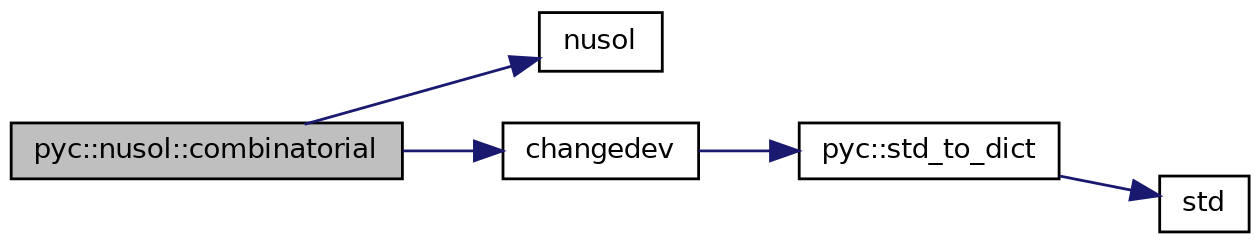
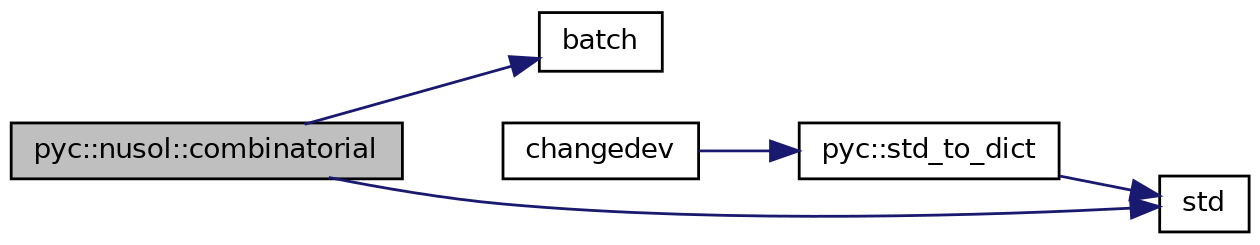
(601, 42) -> (601, 42)
(438, 151) -> (729, 215)
